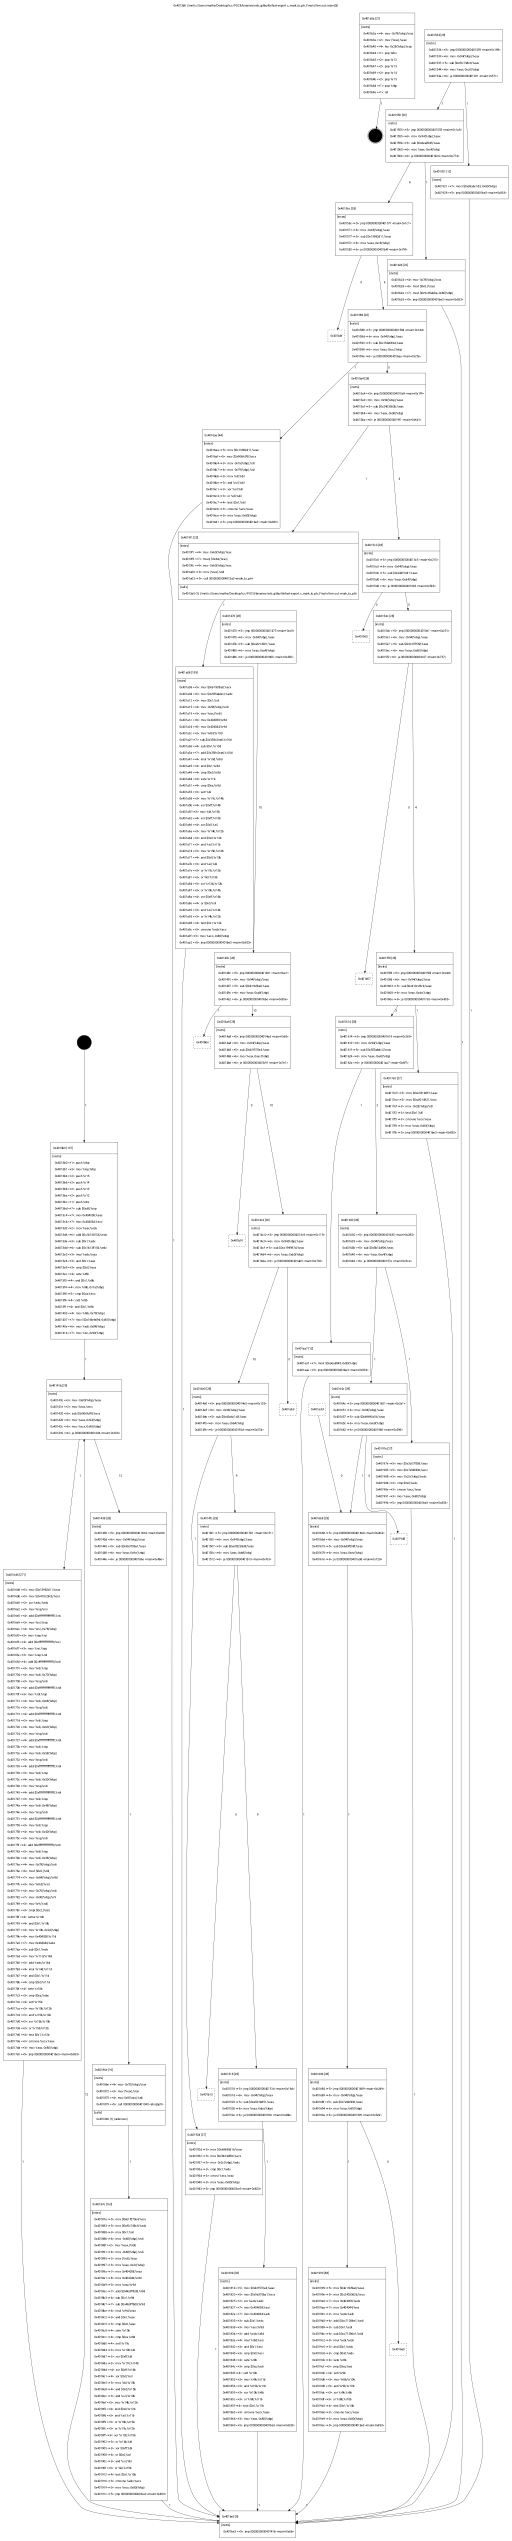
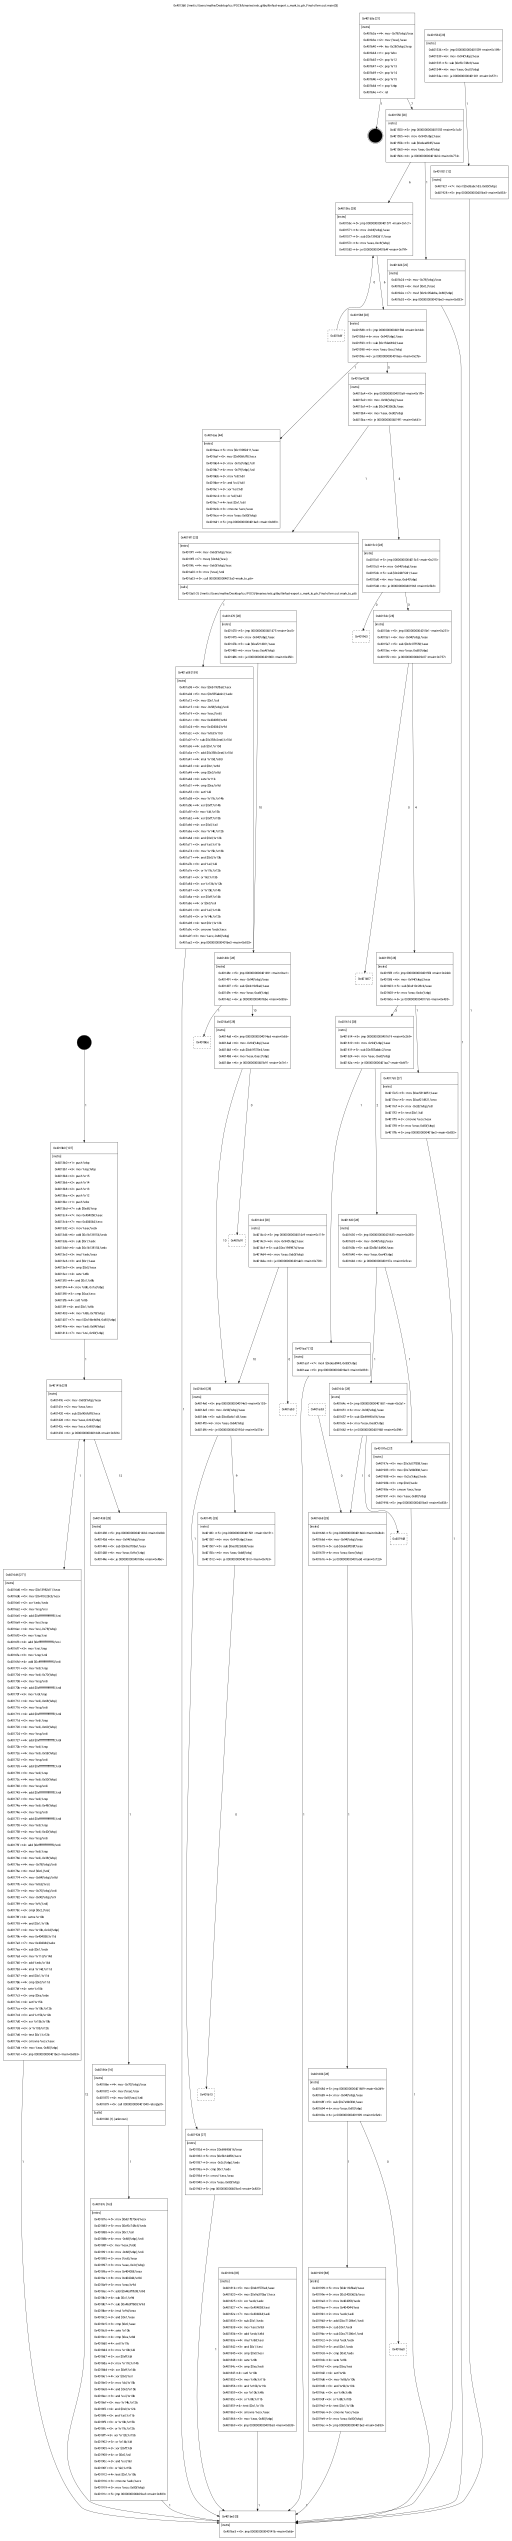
(445, 95) -> (409, 103)
(349, 291) -> (365, 302)
(270, 1140) -> (216, 1223)
(172, 1517) -> none
(257, 2095) -> none
